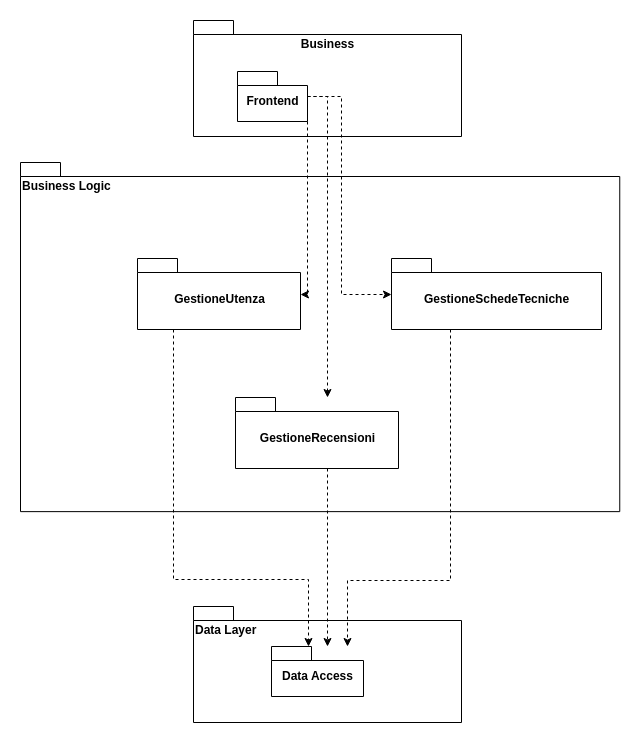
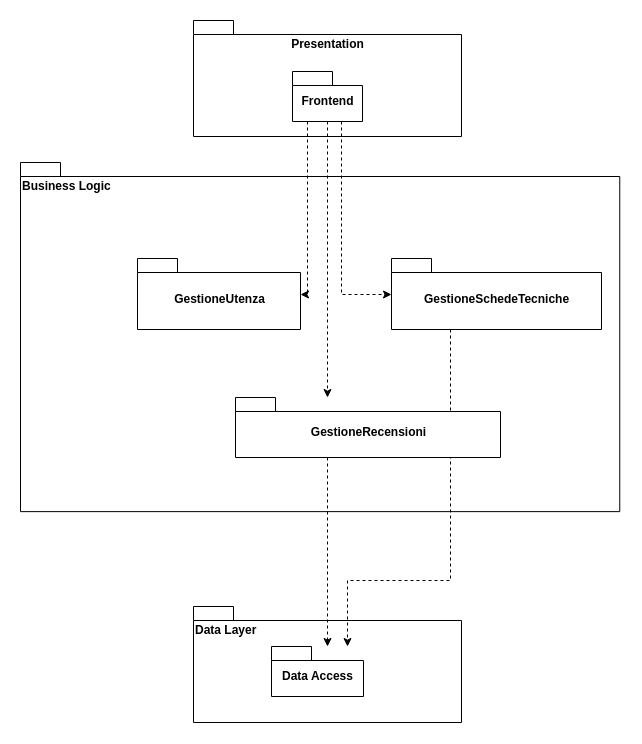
(328, 45) -> (328, 45)
(273, 97) -> (328, 97)
(317, 433) -> (368, 428)
(174, 552) -> none
